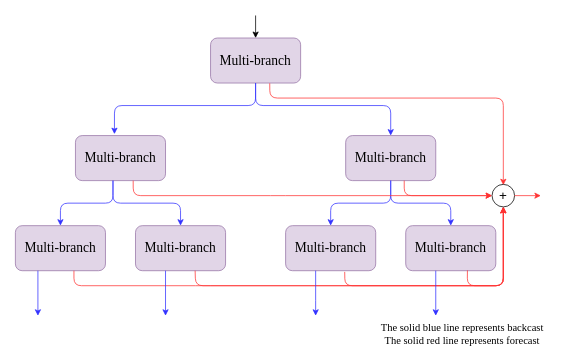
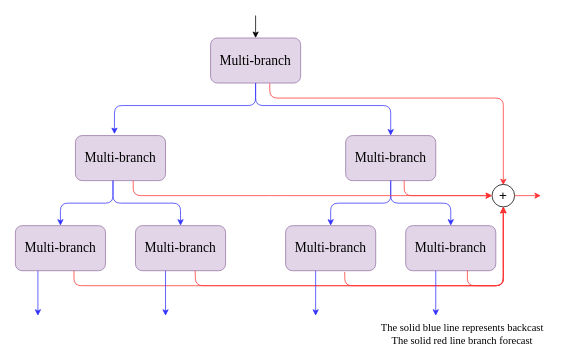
(462, 334) -> (462, 334)
